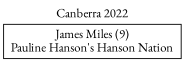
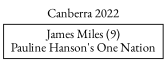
(92, 41) -> (83, 41)
